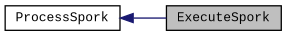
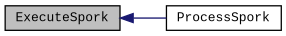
(150, 18) -> (150, 18)
